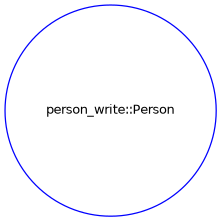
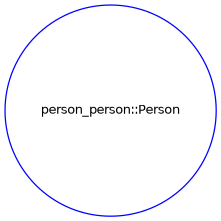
(111, 111) -> (111, 111)
